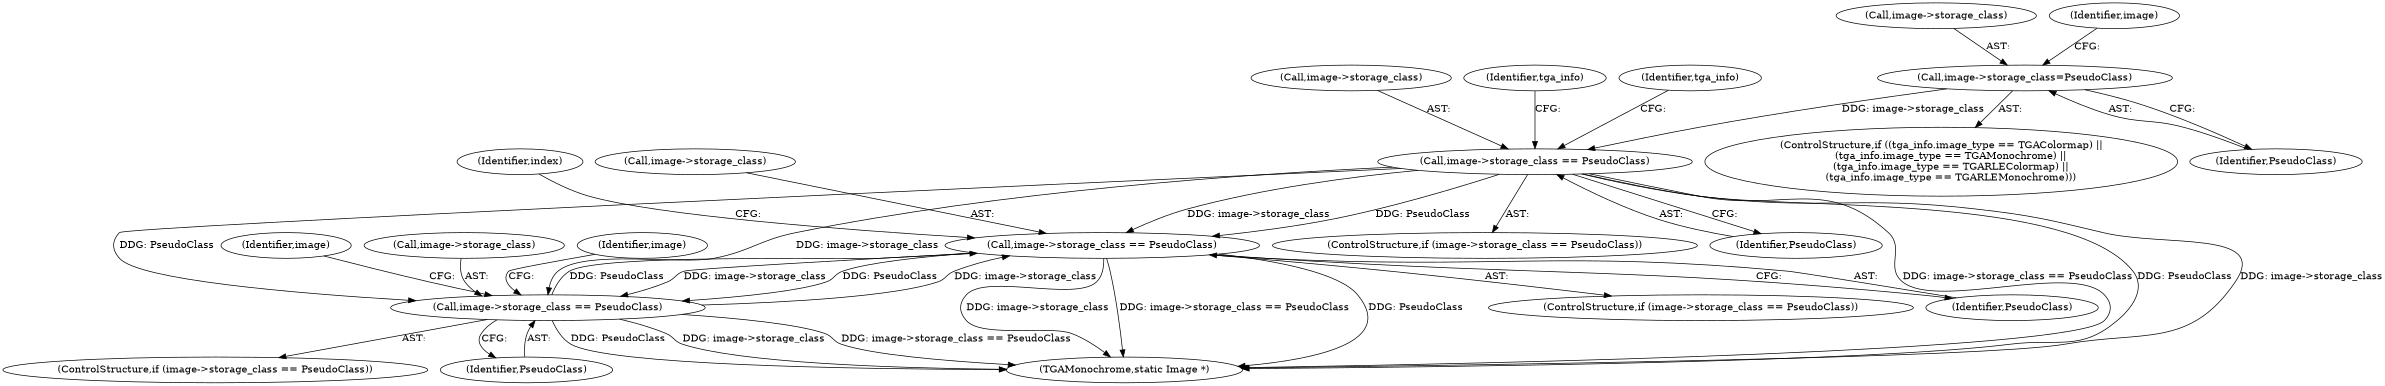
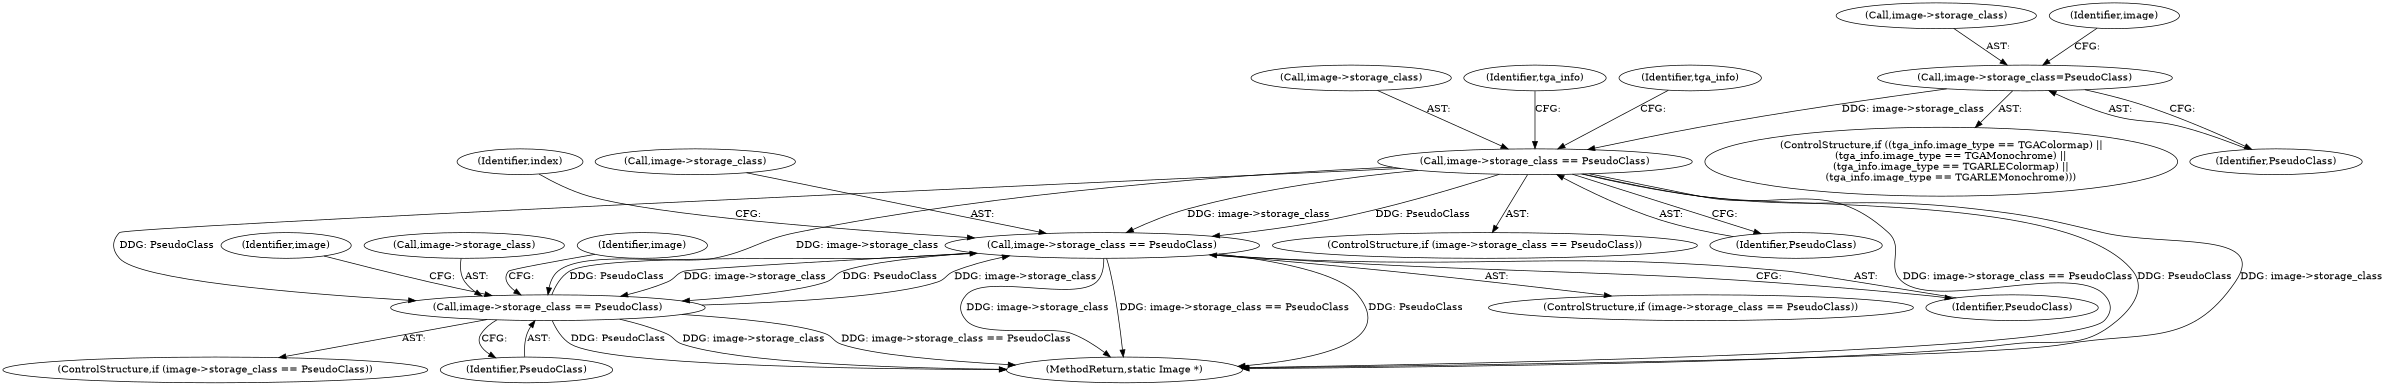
(1124, 370) -> (1124, 370)
